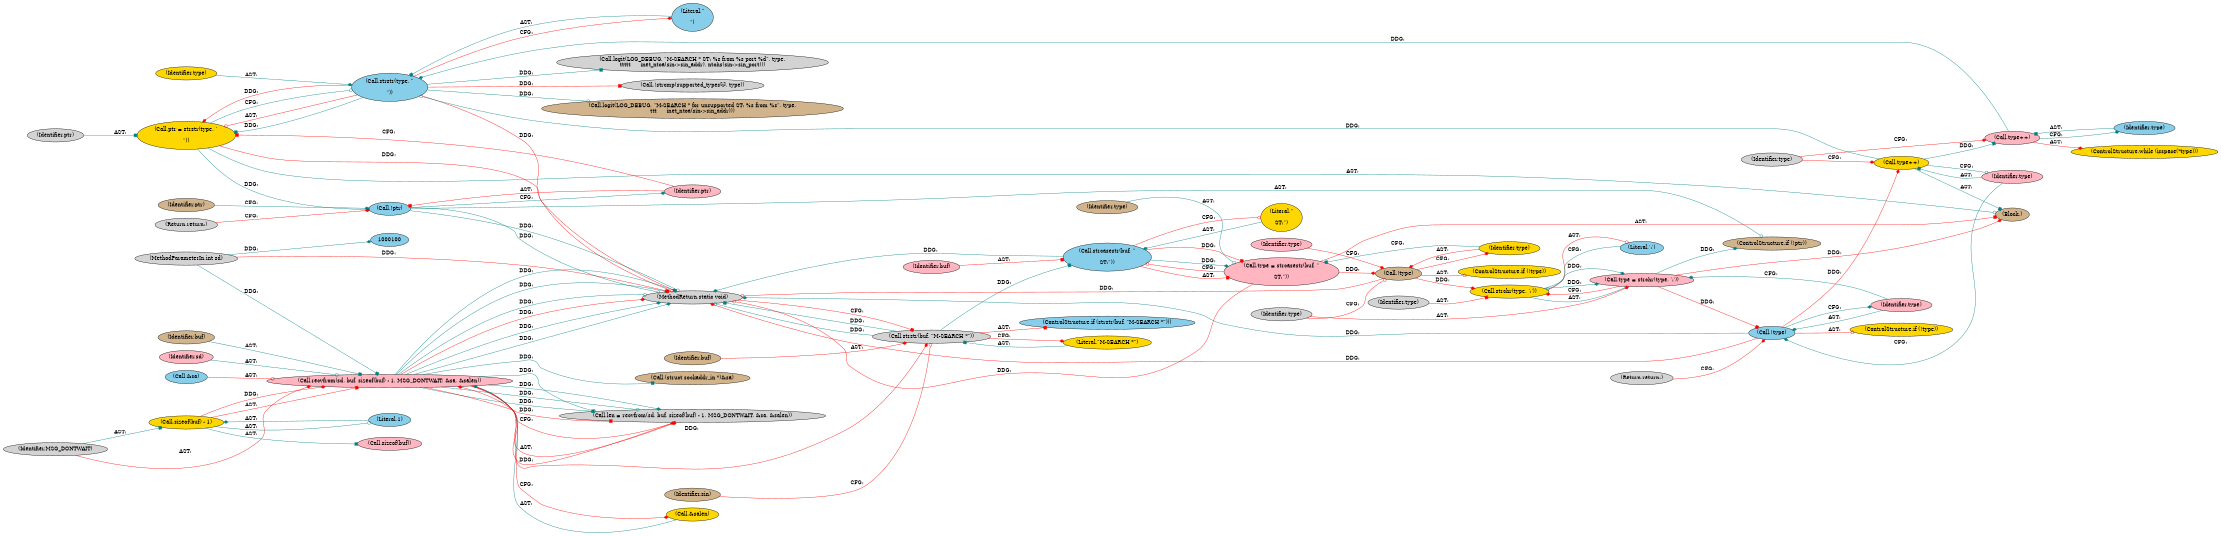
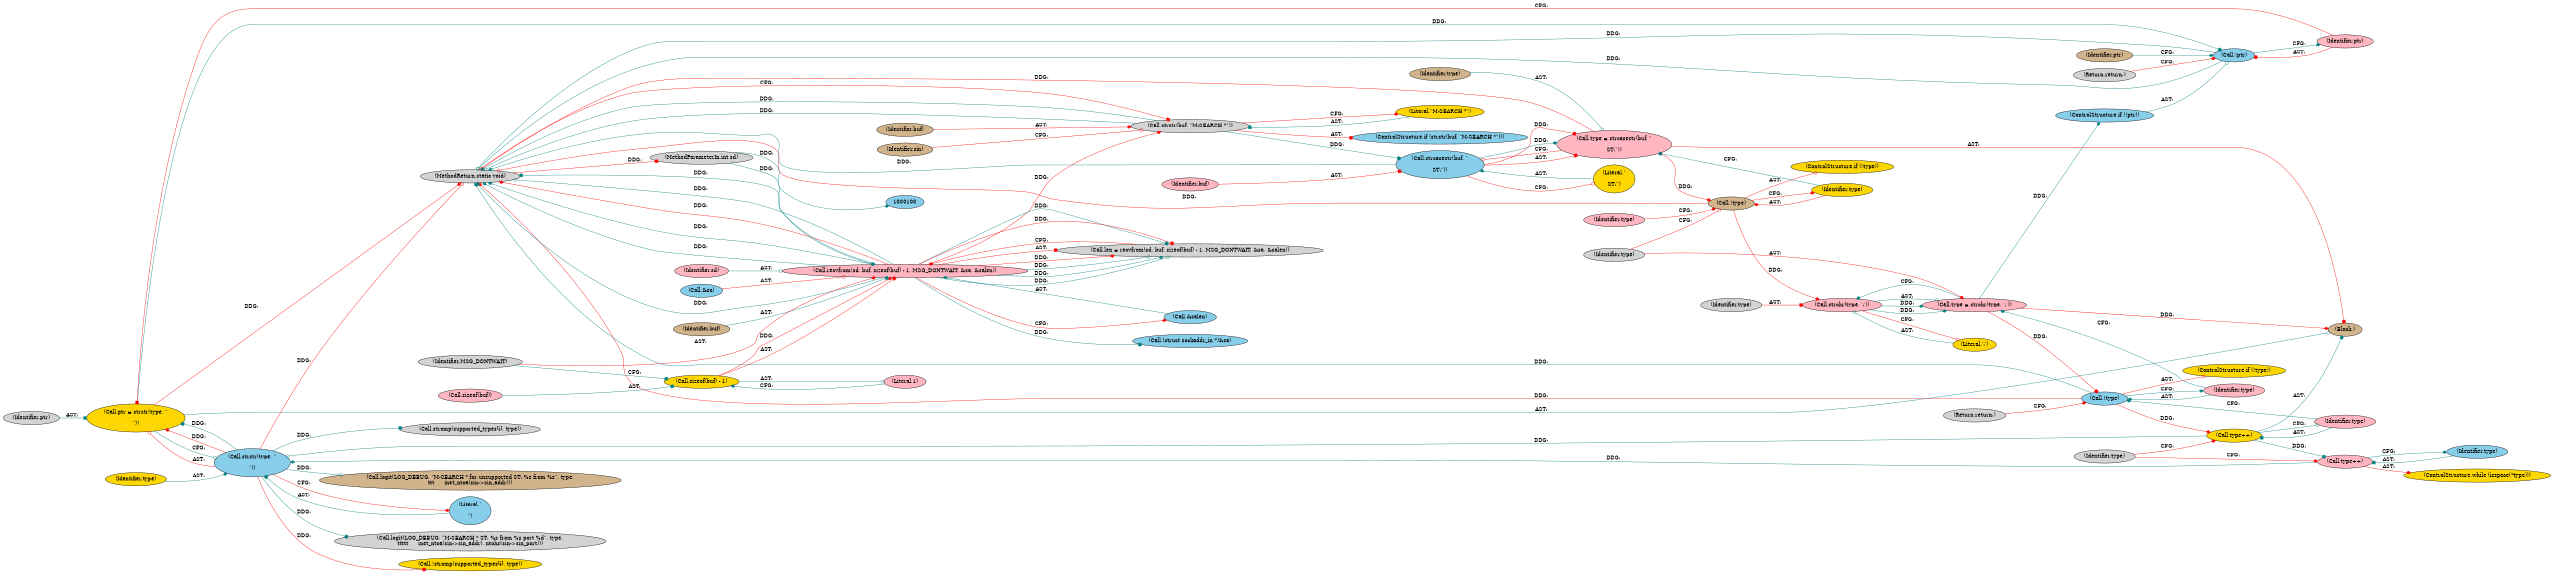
(693, 85) -> (470, 564)
(1090, 192) -> (2190, 95)
(1575, 235) -> (1908, 320)
(1772, 244) -> (2105, 115)
(1642, 248) -> (1975, 345)
(1575, 250) -> (1908, 331)
(452, 260) -> (584, 167)
(1509, 292) -> (1842, 305)
(1585, 293) -> (1912, 285)
(693, 378) -> (1190, 341)
(252, 419) -> (768, 386)
(390, 420) -> (905, 382)
none -> (470, 429)
(121, 432) -> (636, 373)
(279, 441) -> (586, 393)
(693, 514) -> (1190, 317)
